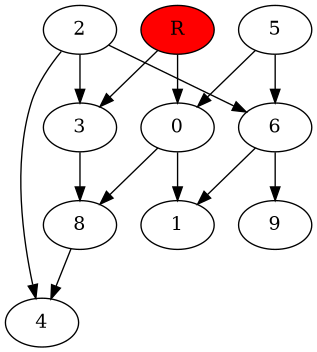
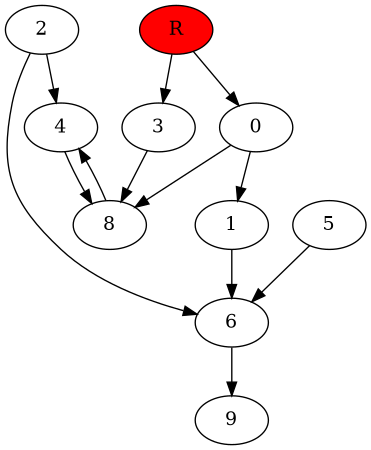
(80, 72) -> none
(231, 74) -> none
(231, 171) -> (232, 267)
none -> (74, 172)
